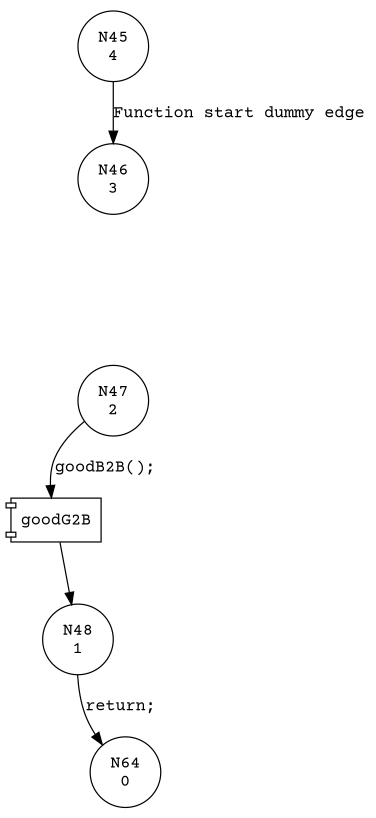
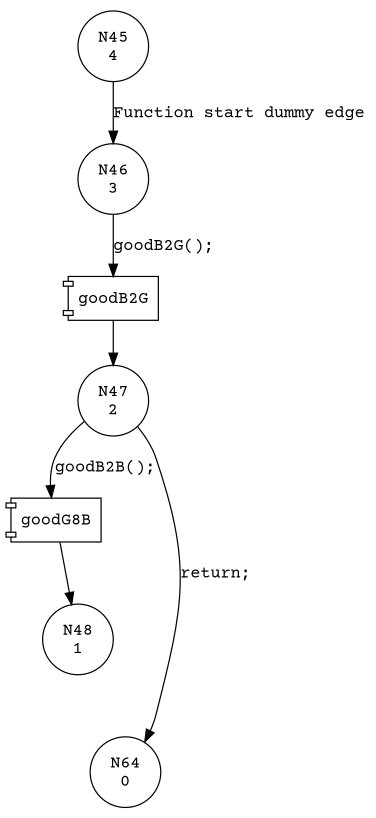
none -> (113, 298)
(56, 520) -> (56, 520)
(82, 706) -> (180, 576)
